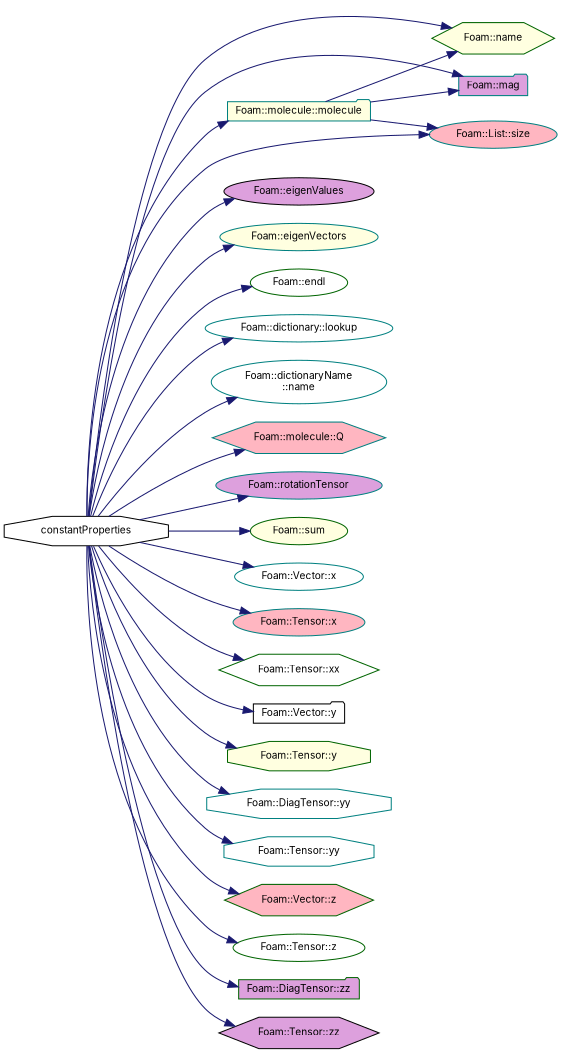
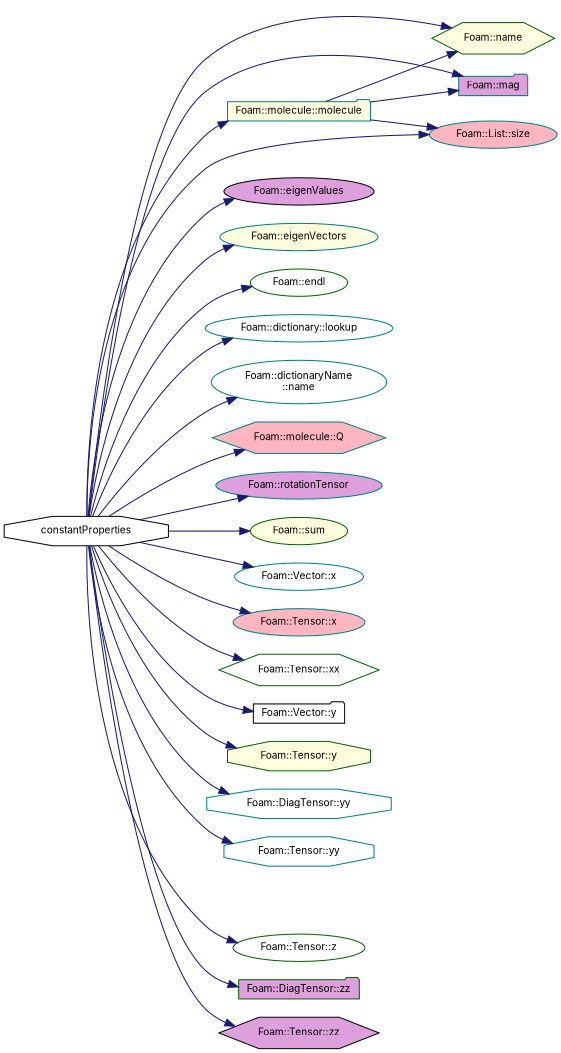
(299, 900) -> none
